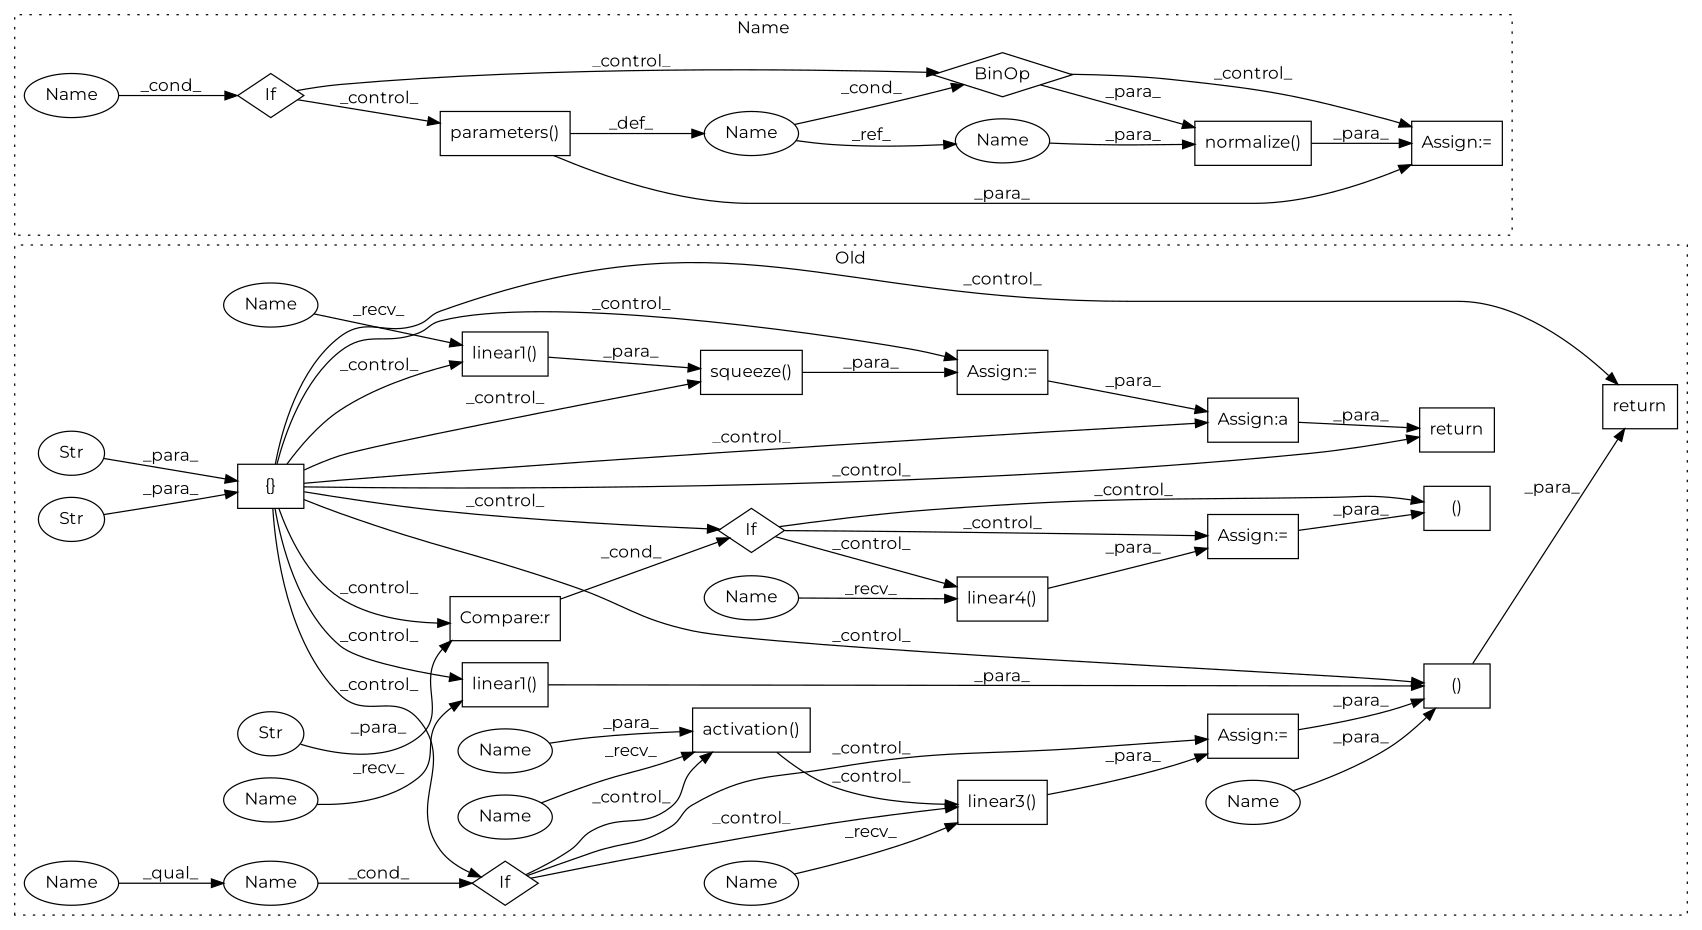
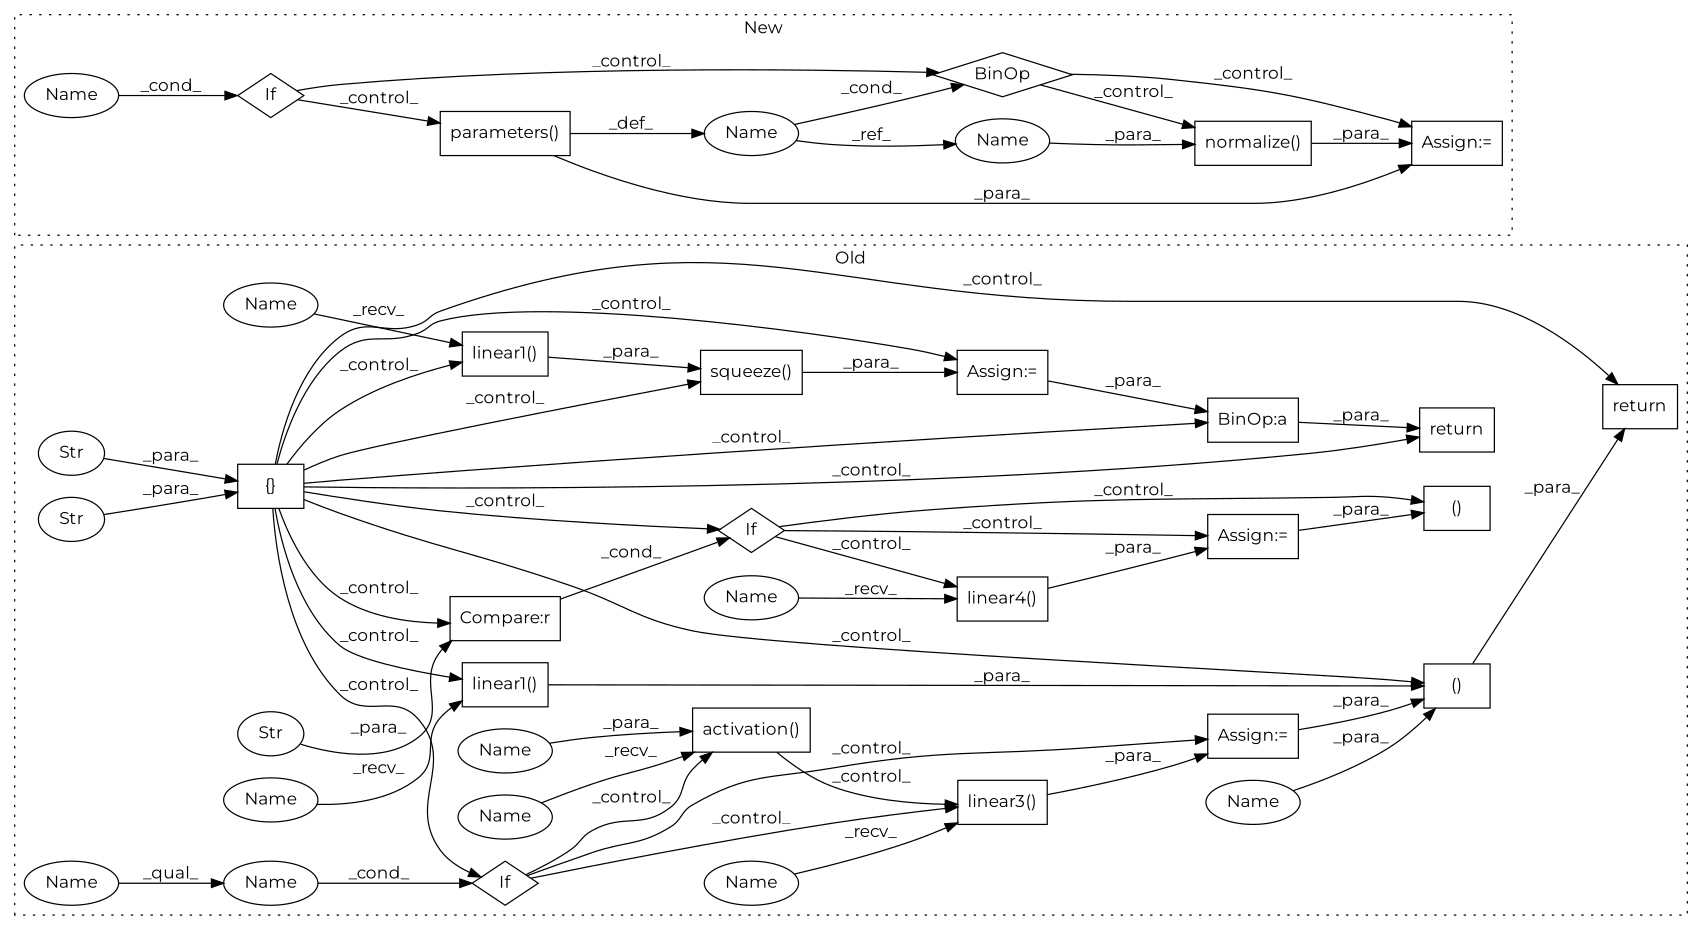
(763, 29) -> (763, 29)
(1134, 92) -> (1134, 92)
(1253, 420) -> (1253, 420)
